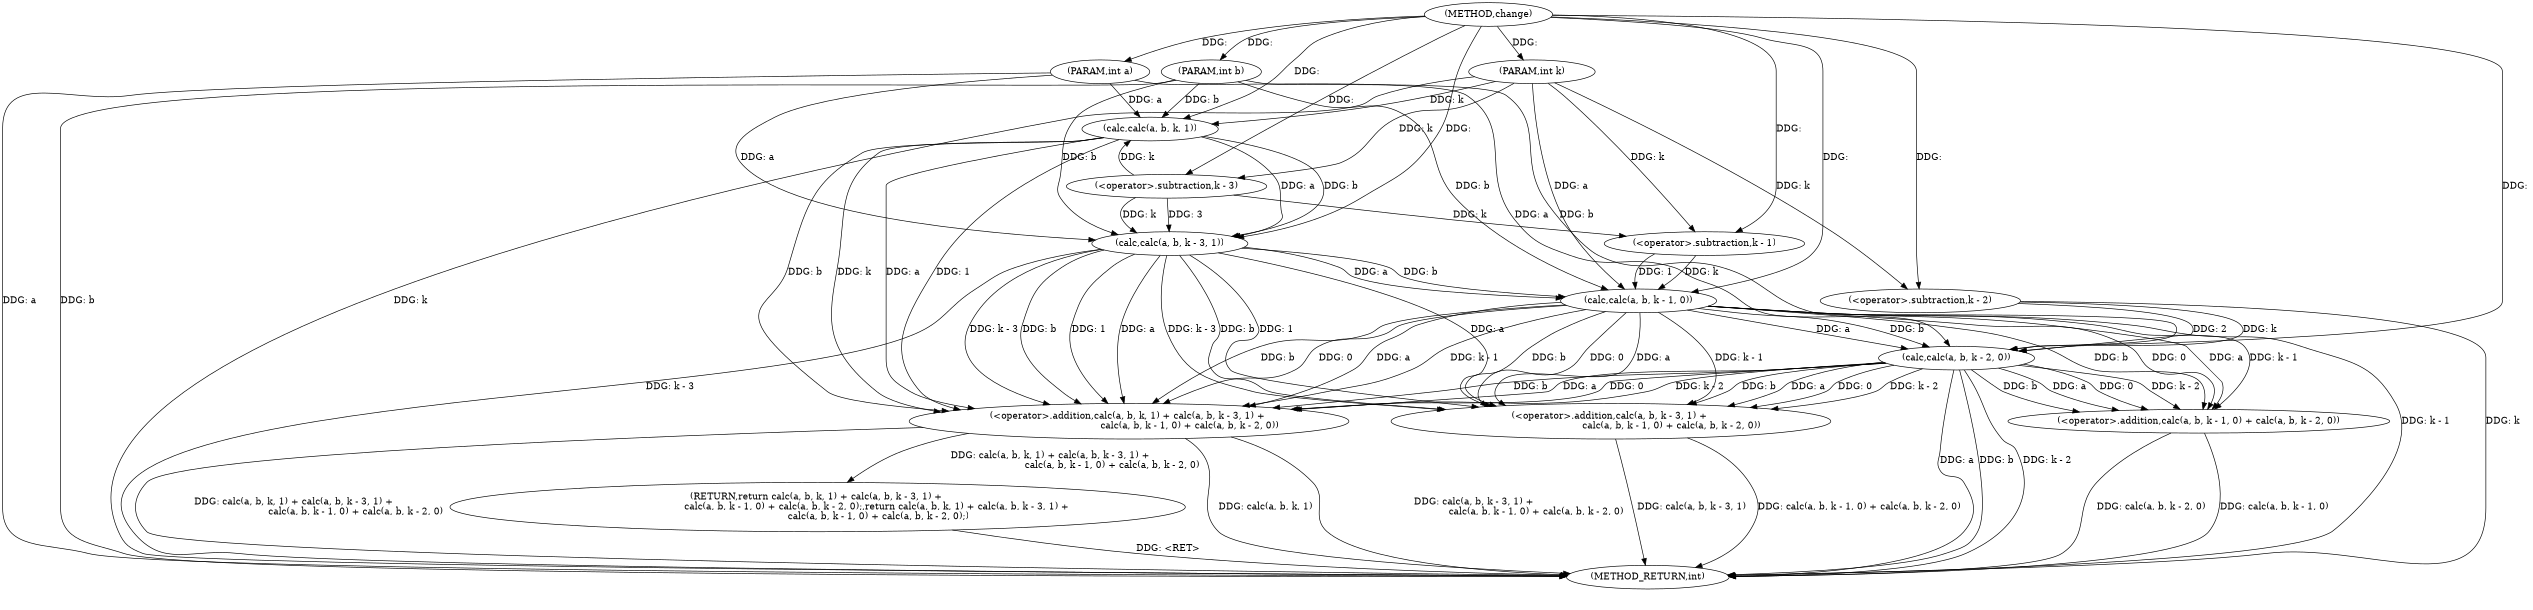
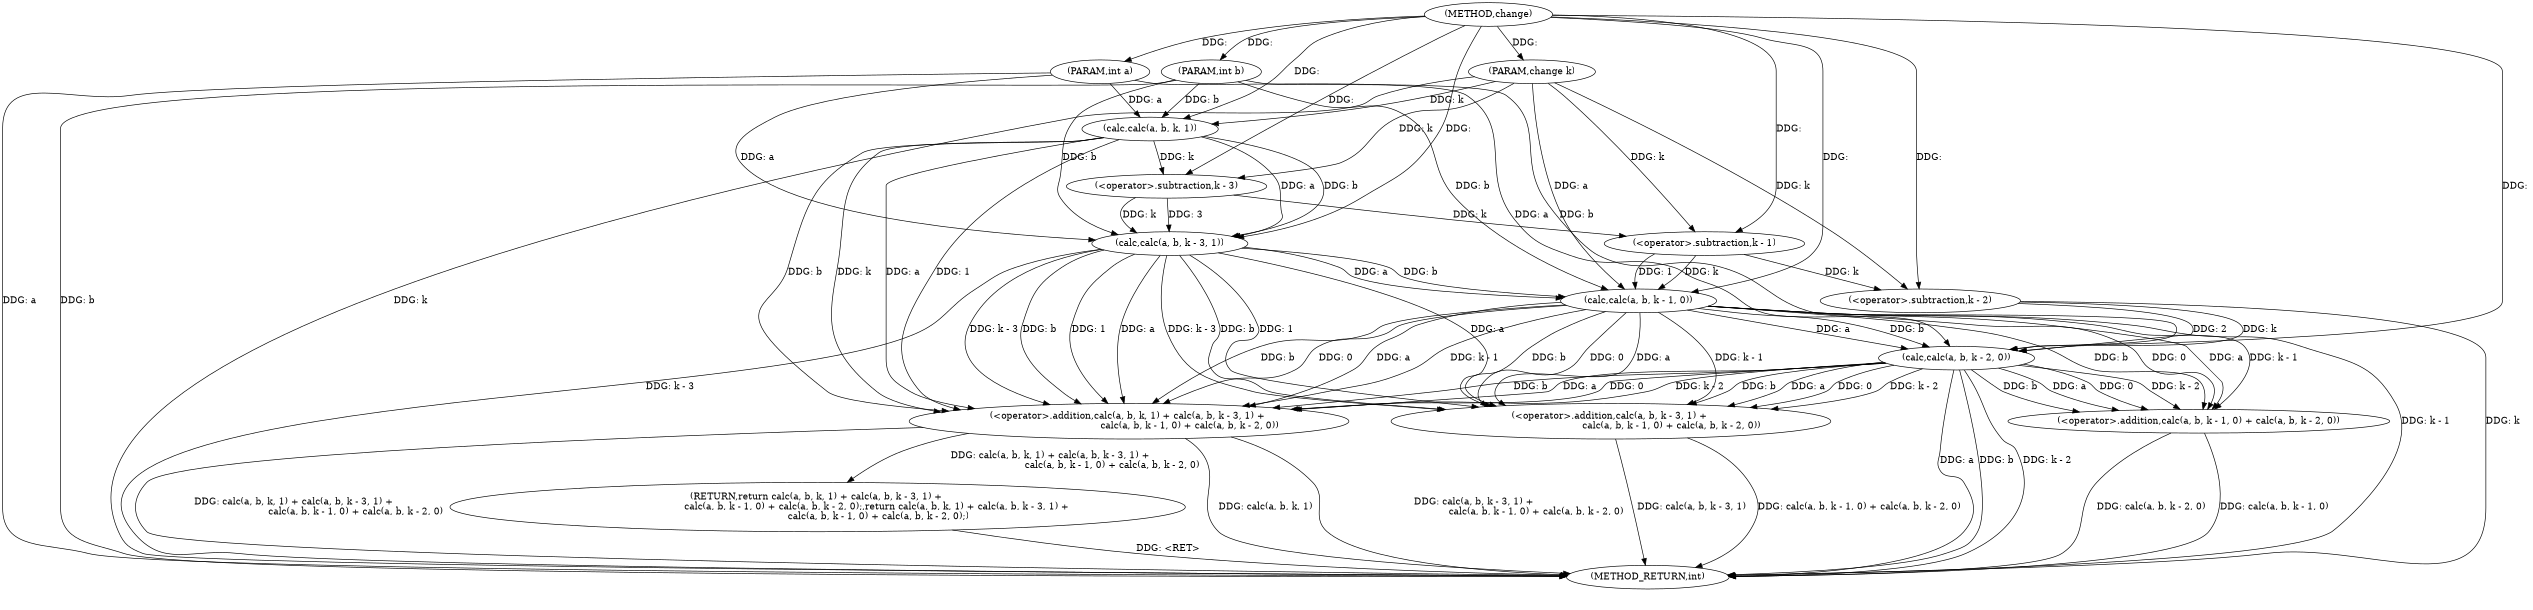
(1532, 72) -> (1532, 72)
(1120, 162) -> (1158, 154)
none -> (1809, 271)
